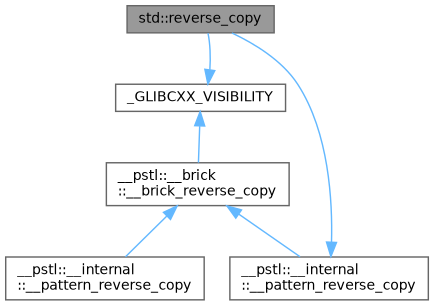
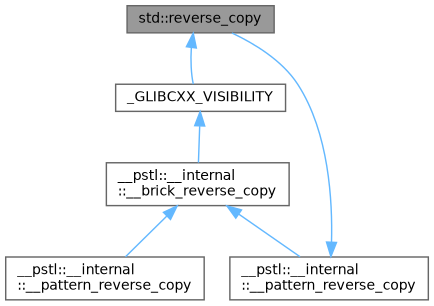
(210, 51) -> (191, 66)
(198, 184) -> (198, 184)
